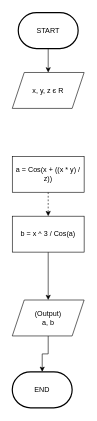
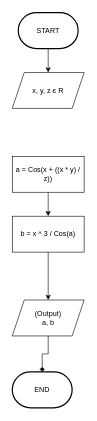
(48, 201) -> (48, 201)
(42, 366) -> (42, 366)
